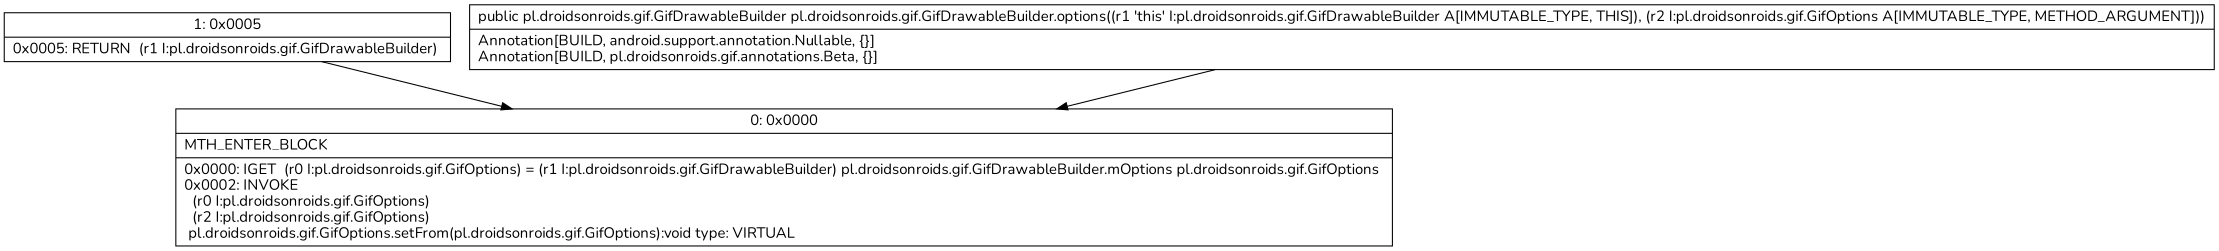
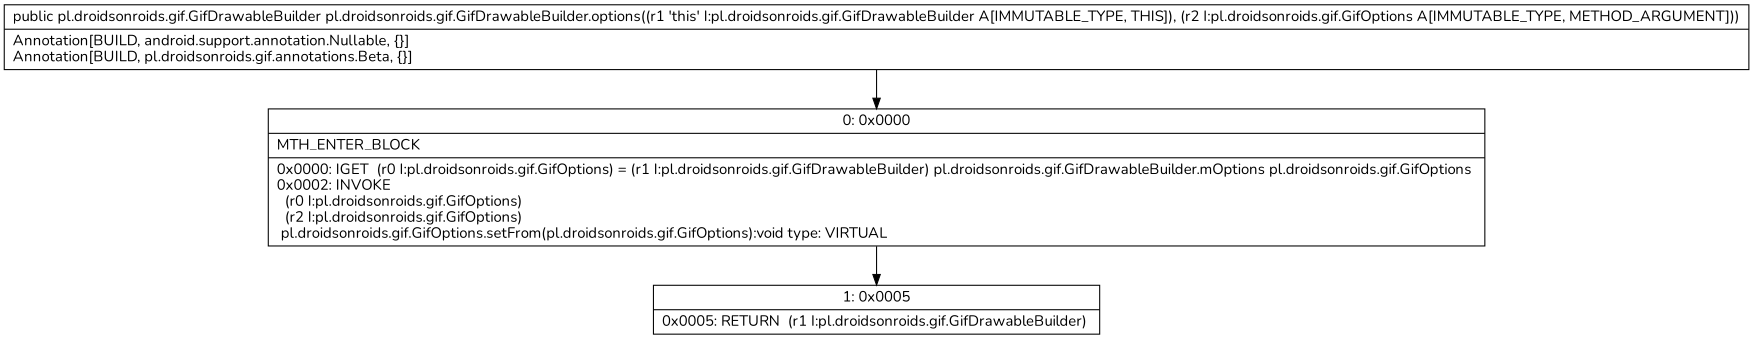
(412, 84) -> (877, 260)
